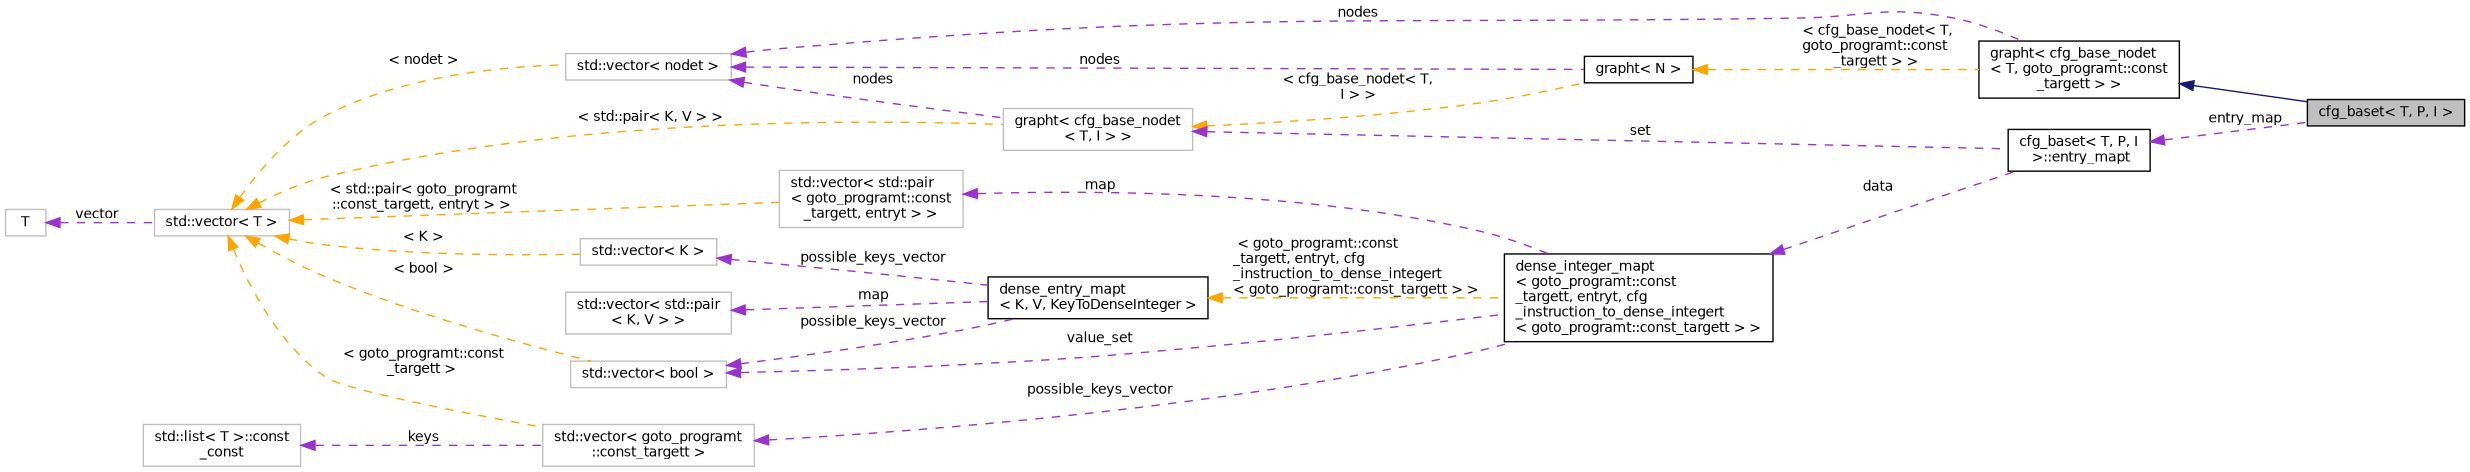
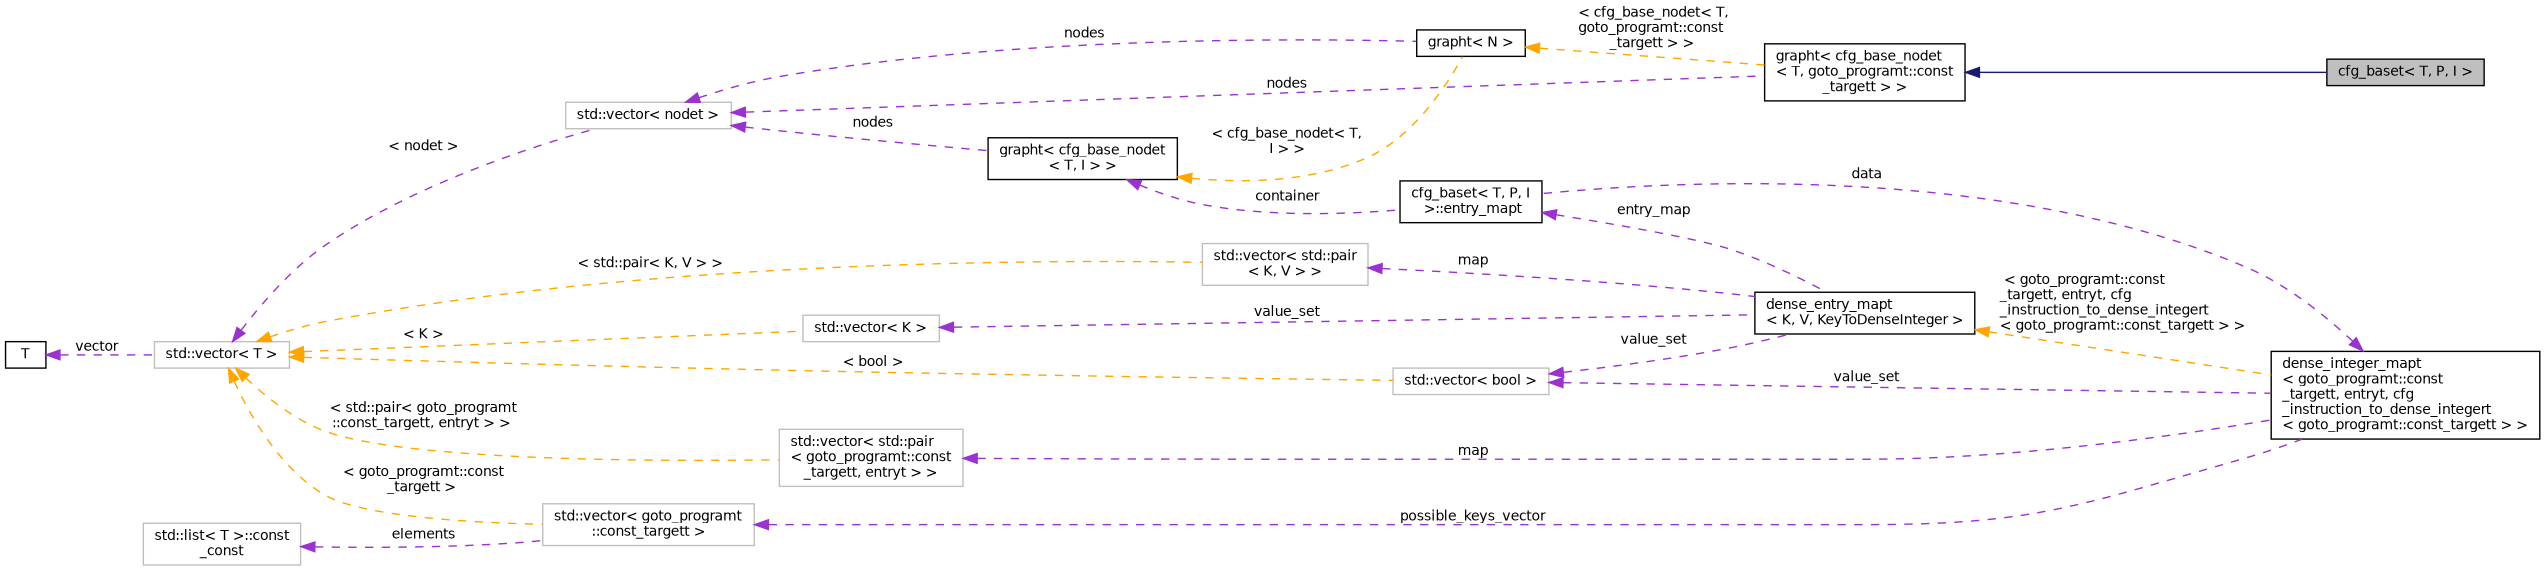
(385, 92) -> (401, 201)
(1098, 129) -> (1083, 159)
(2236, 131) -> (1695, 240)
(627, 132) -> (734, 273)
(1639, 132) -> (1285, 197)
(26, 223) -> (26, 355)
(871, 258) -> (1285, 312)
(871, 322) -> (1652, 340)
(422, 438) -> (422, 535)
